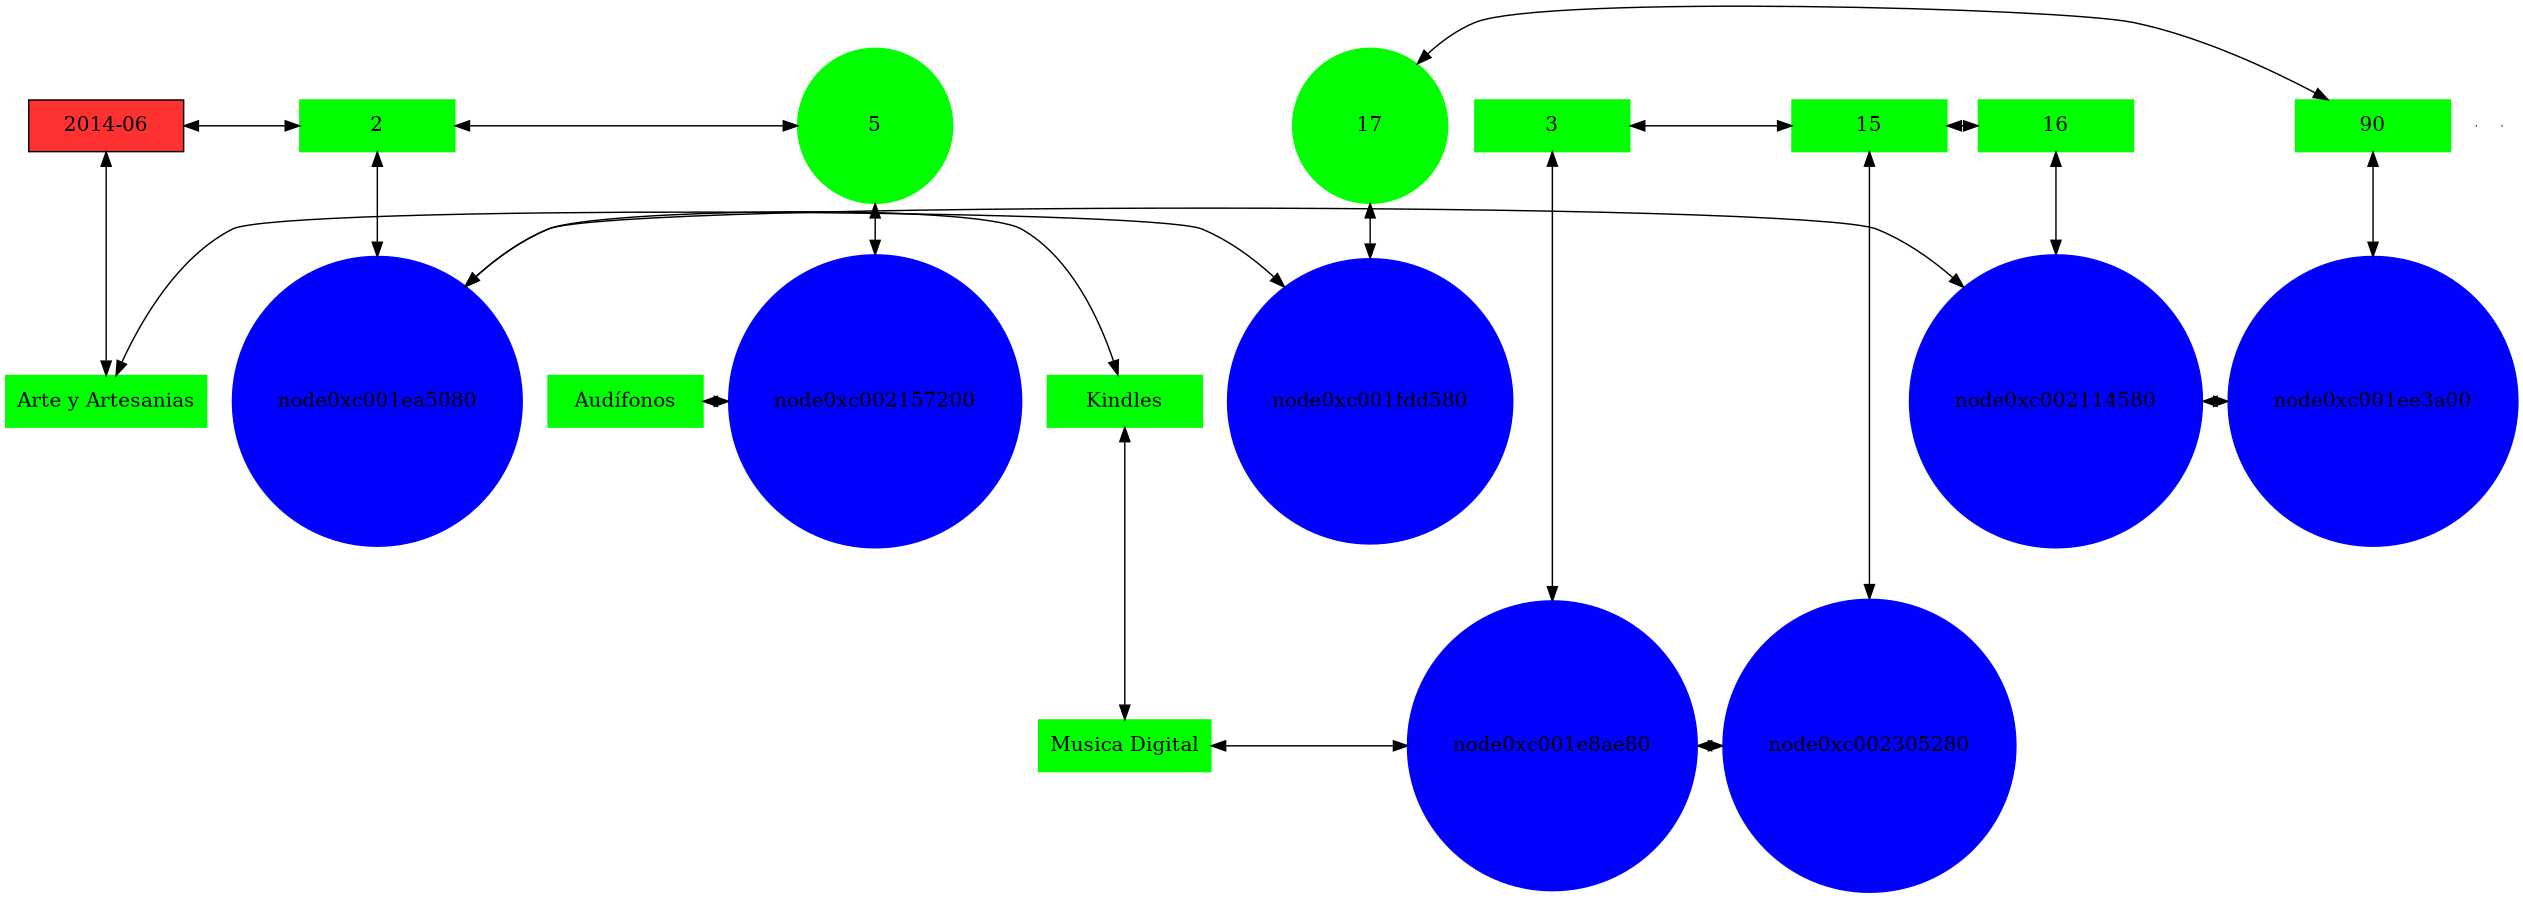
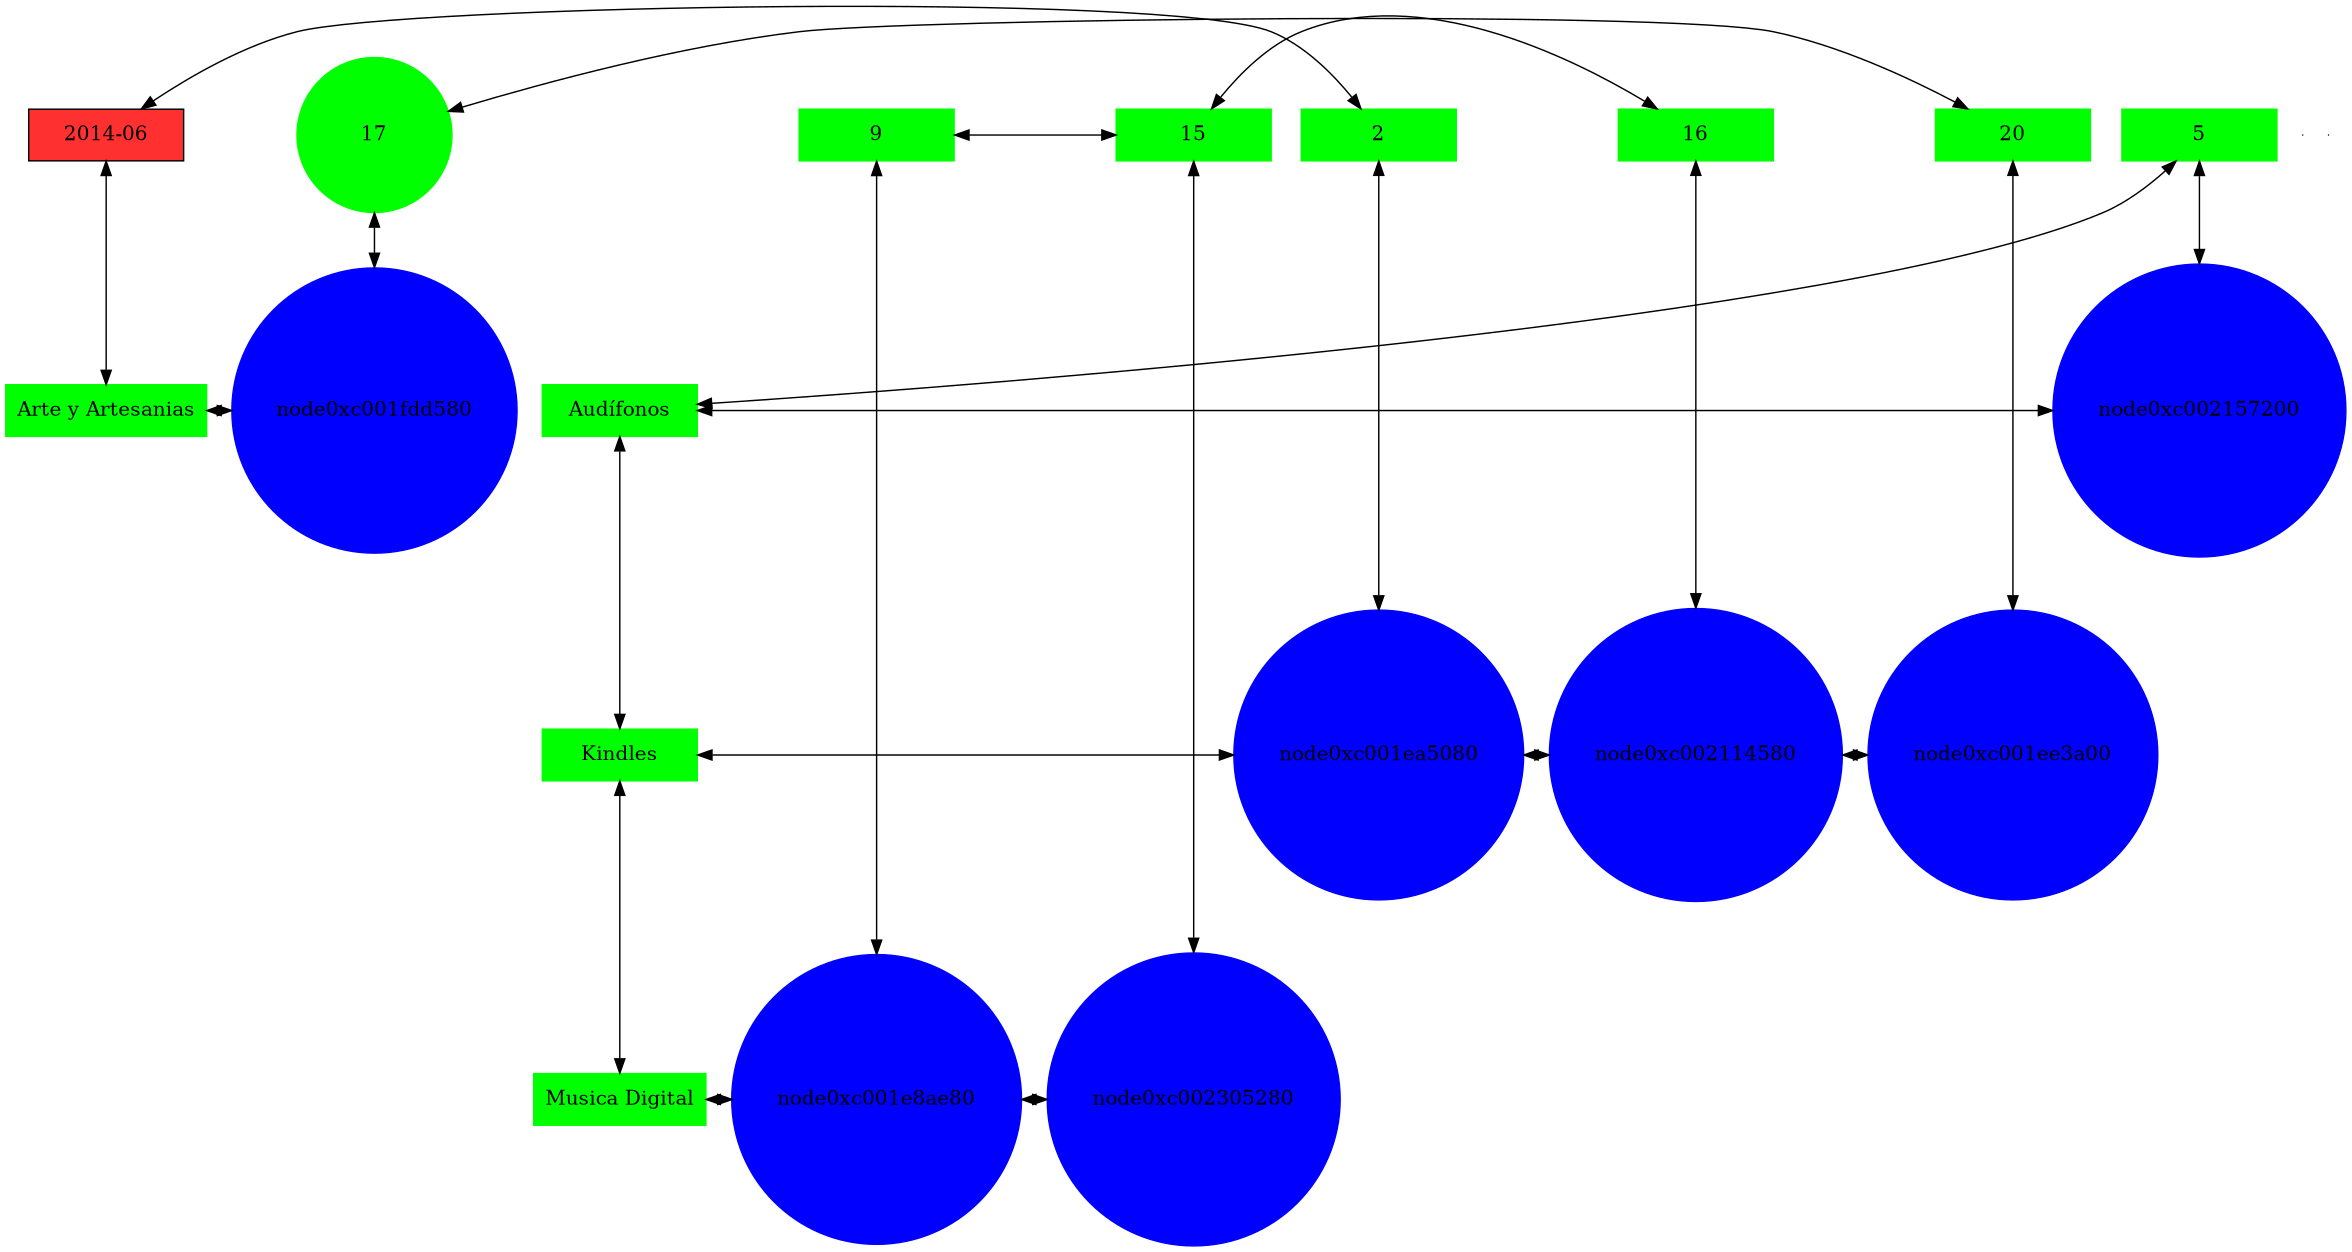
(626, 126) -> (1450, 337)
(875, 126) -> (2199, 135)
(1552, 126) -> (877, 135)
(2373, 126) -> (2013, 135)
none -> (620, 583)
